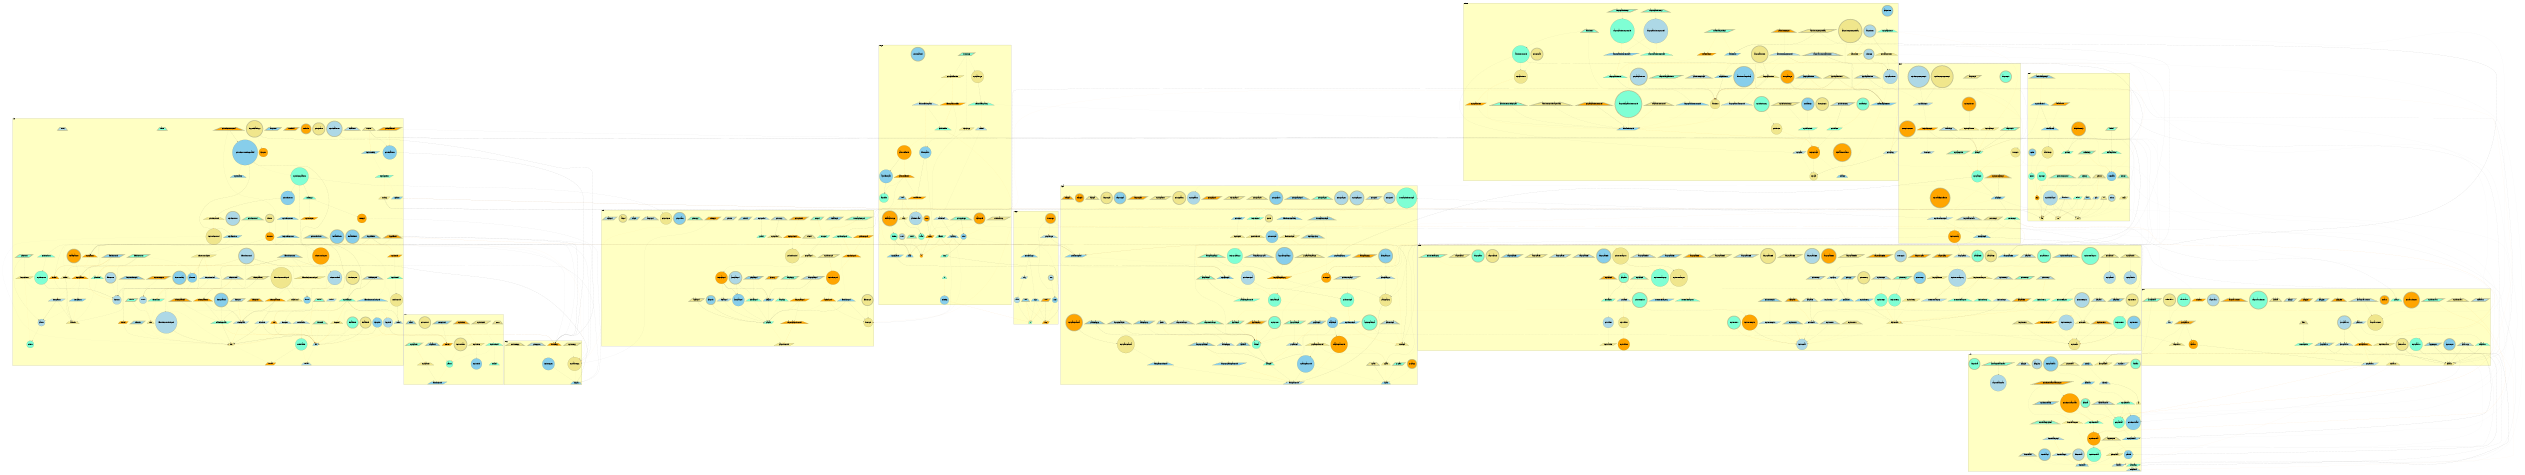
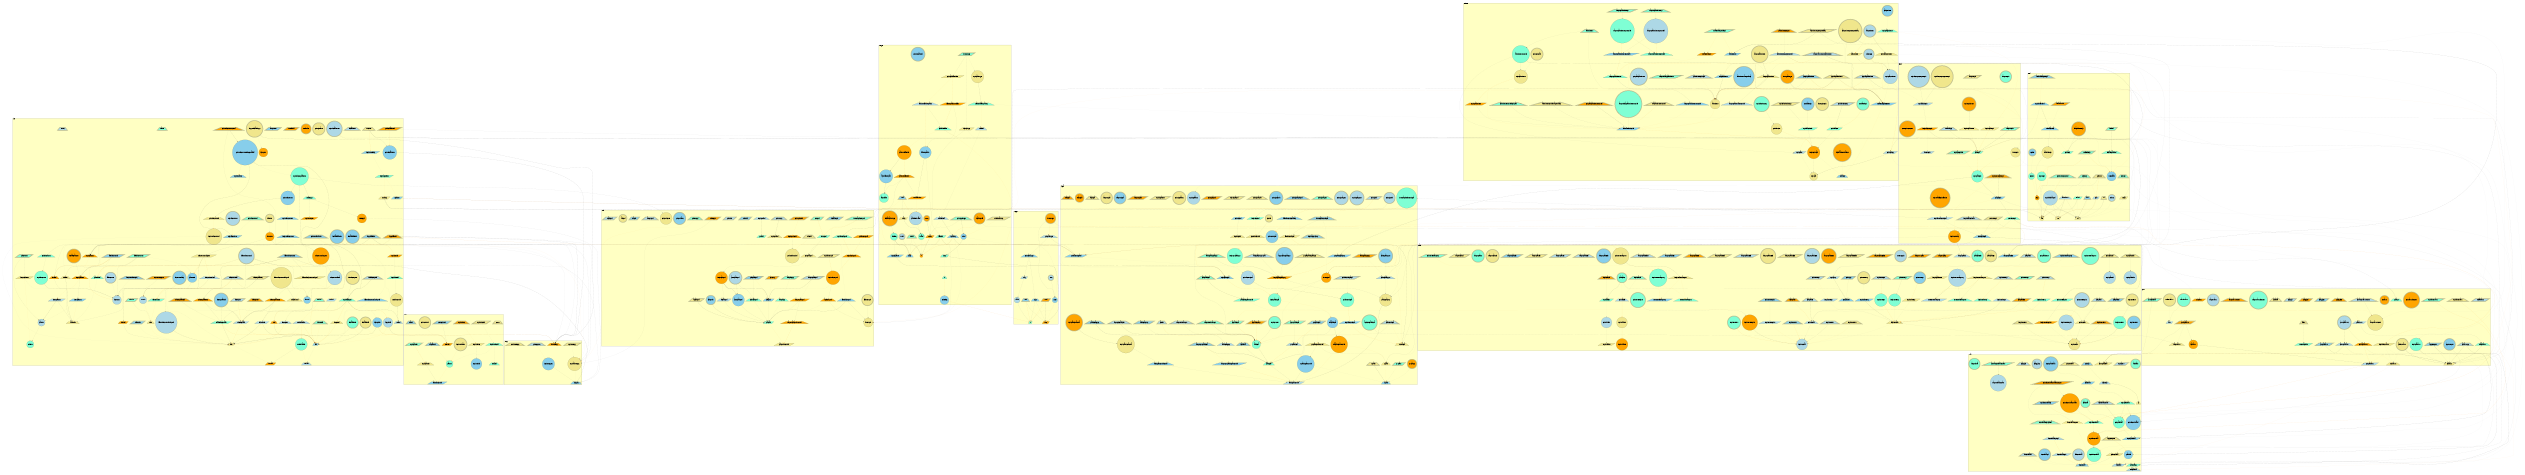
(1679, 278) -> (1681, 278)
